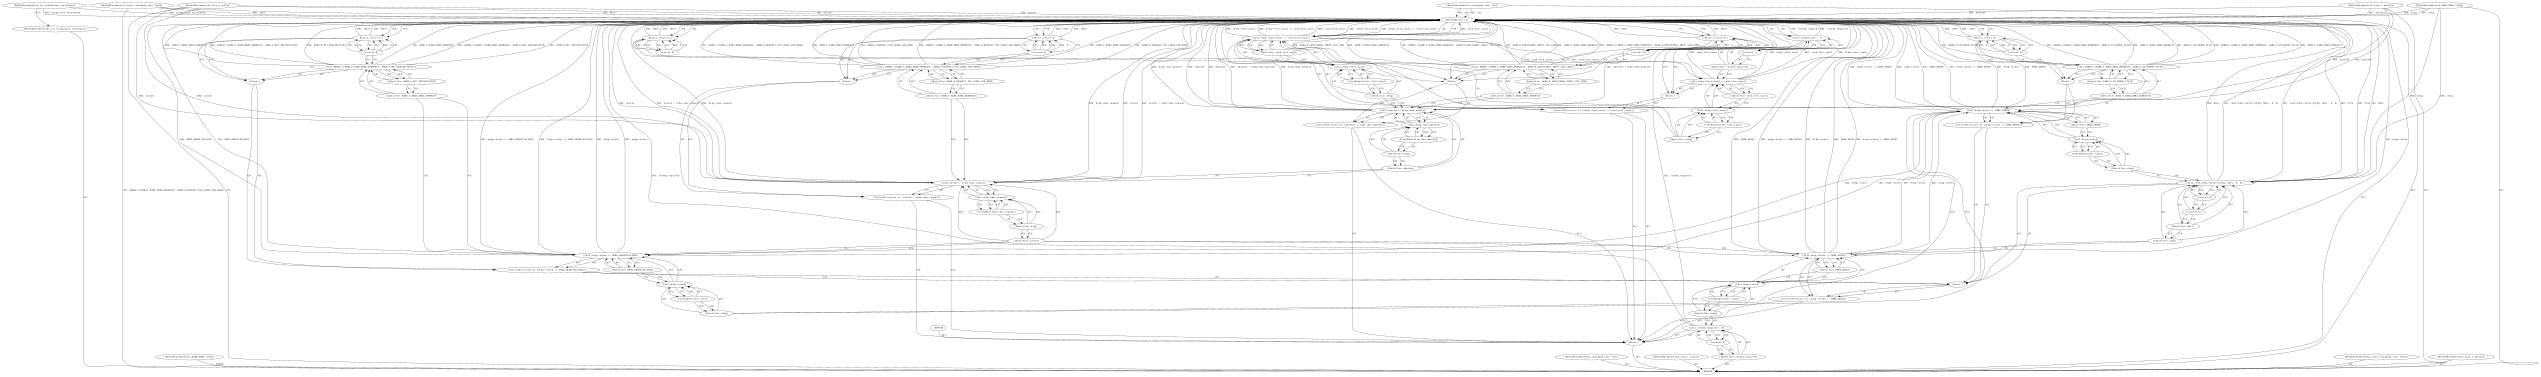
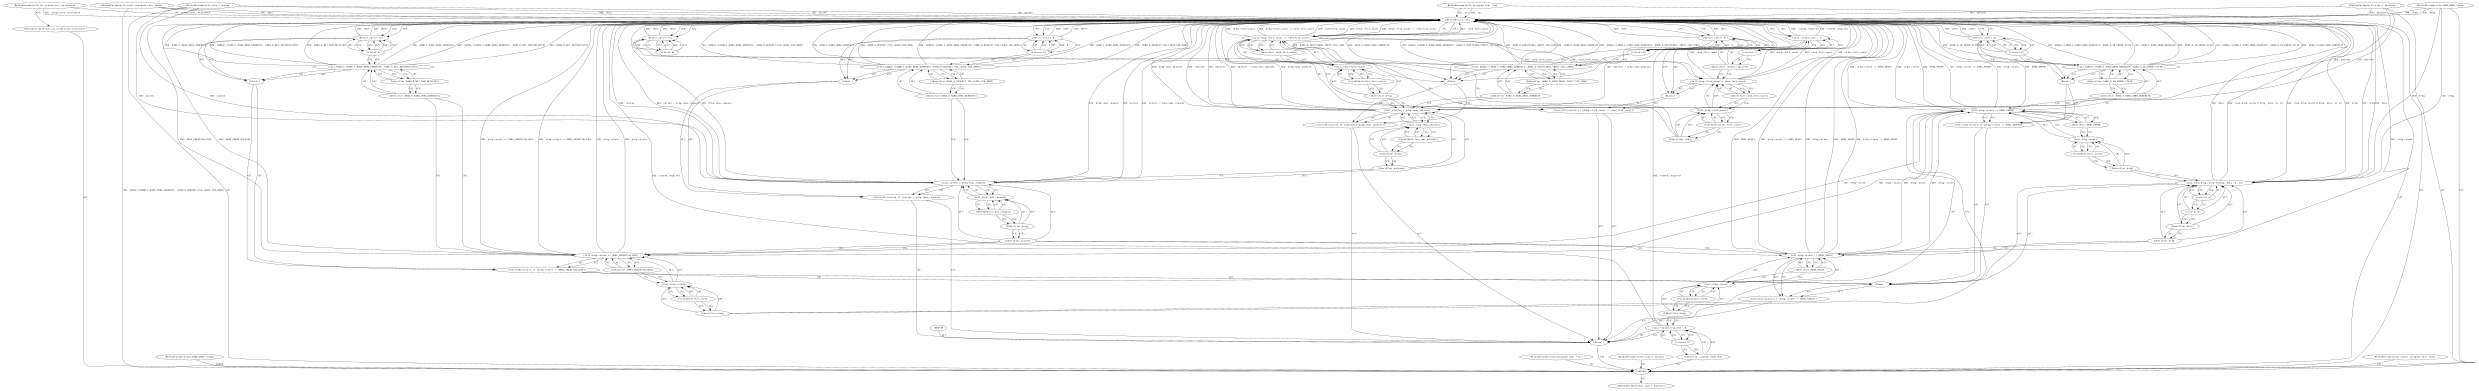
(996, 212) -> (994, 212)
(2085, 370) -> (1641, 378)
